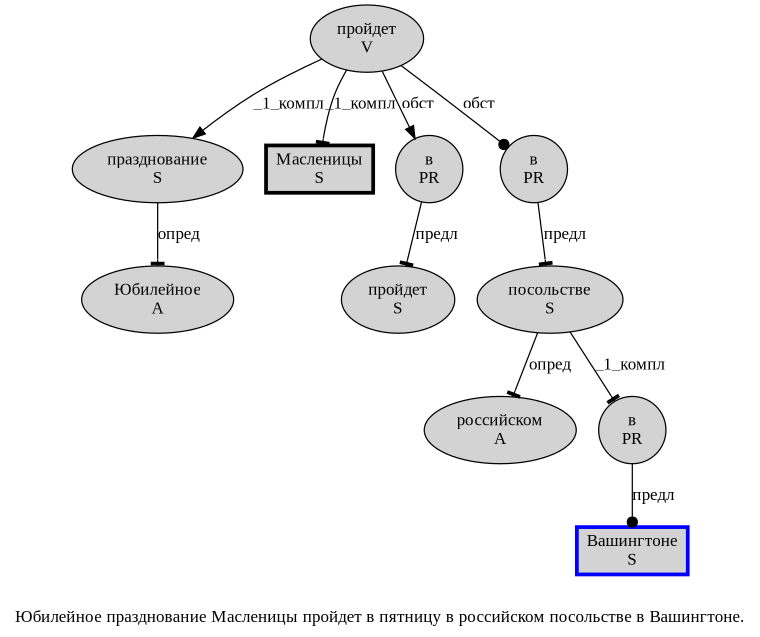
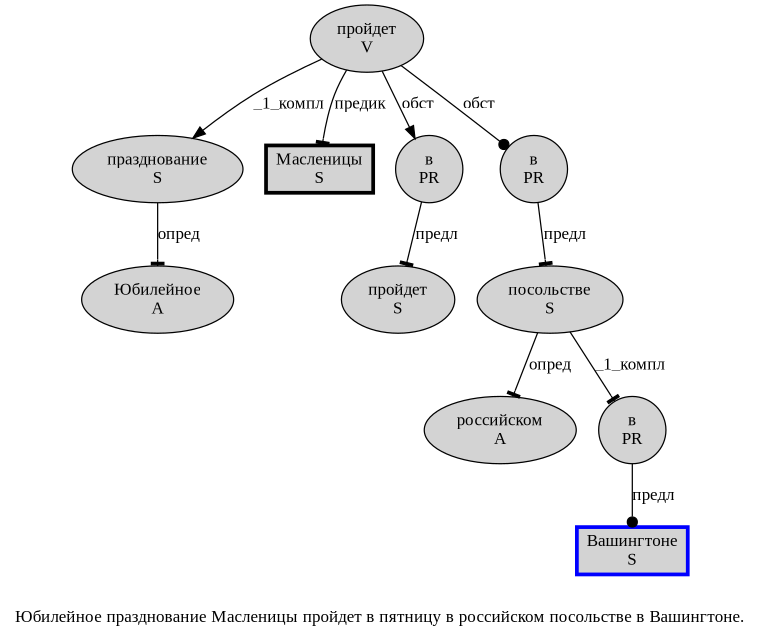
(361, 104) -> (361, 104)
